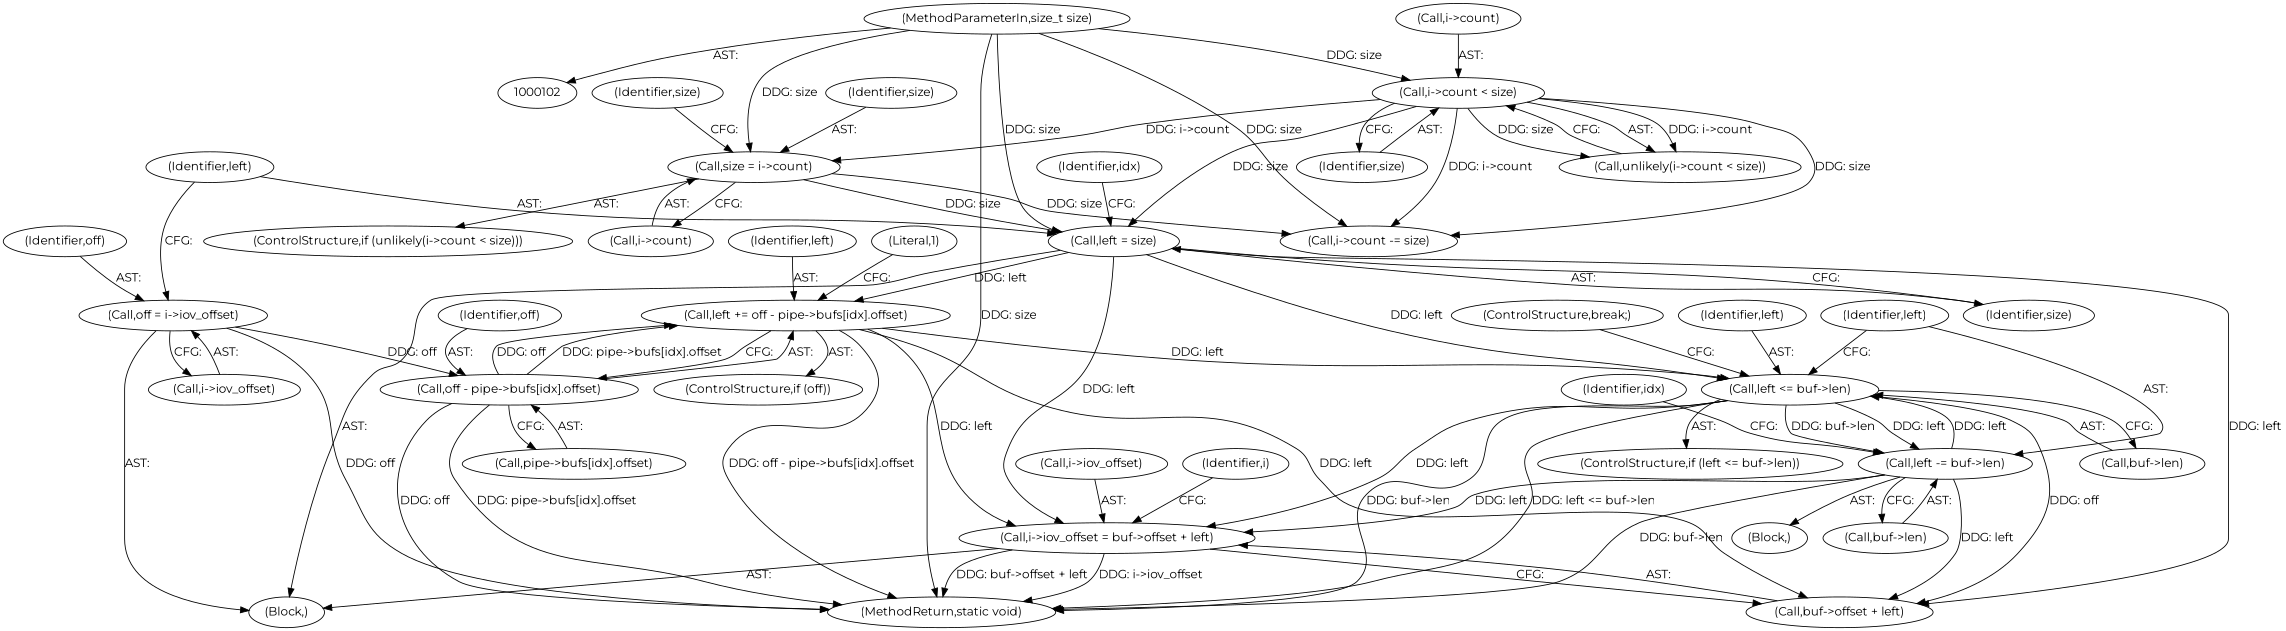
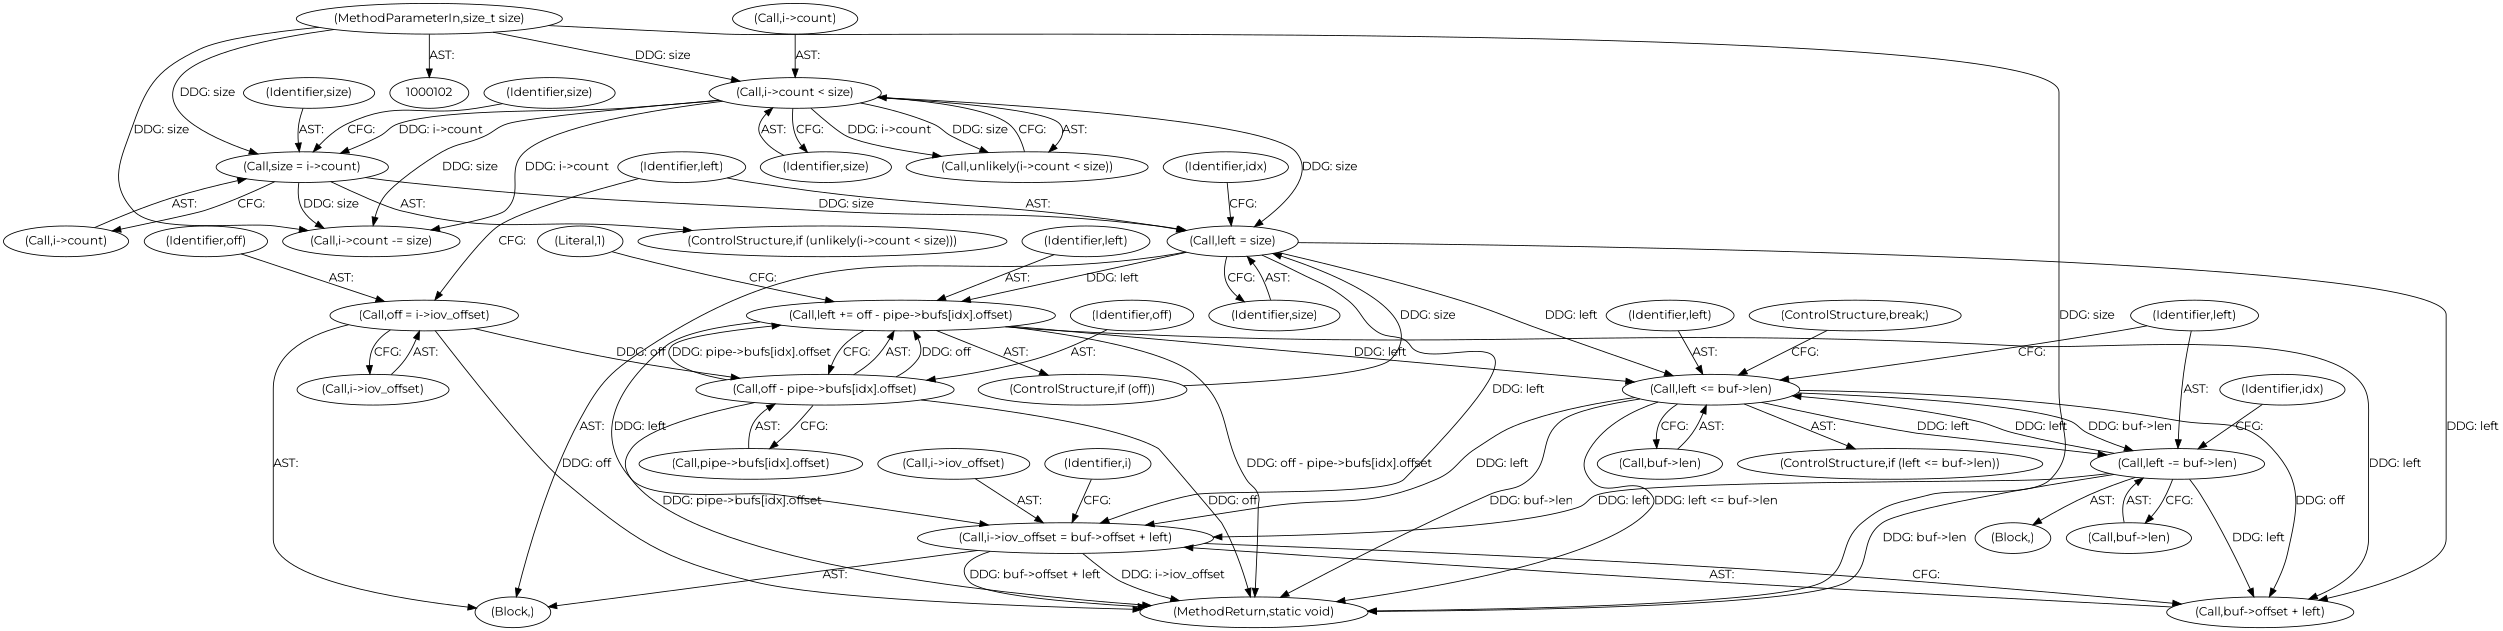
(1004, 135) -> (1375, 366)
